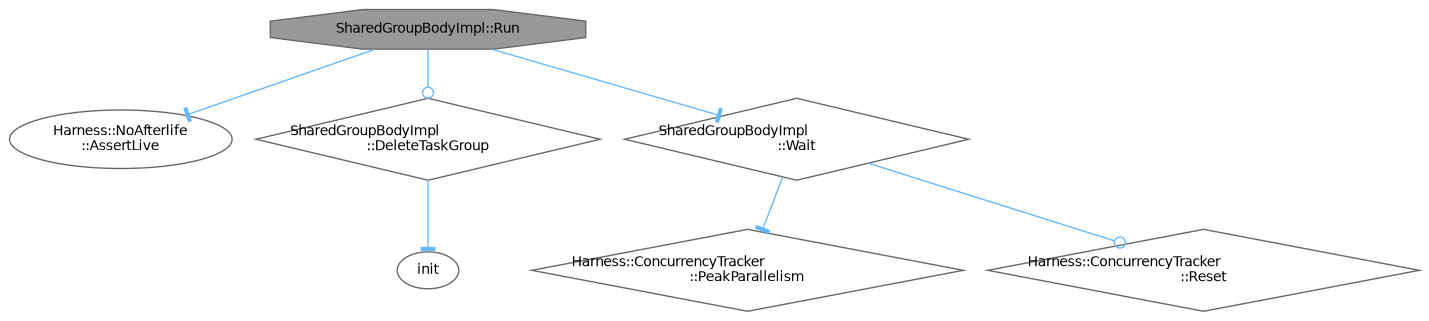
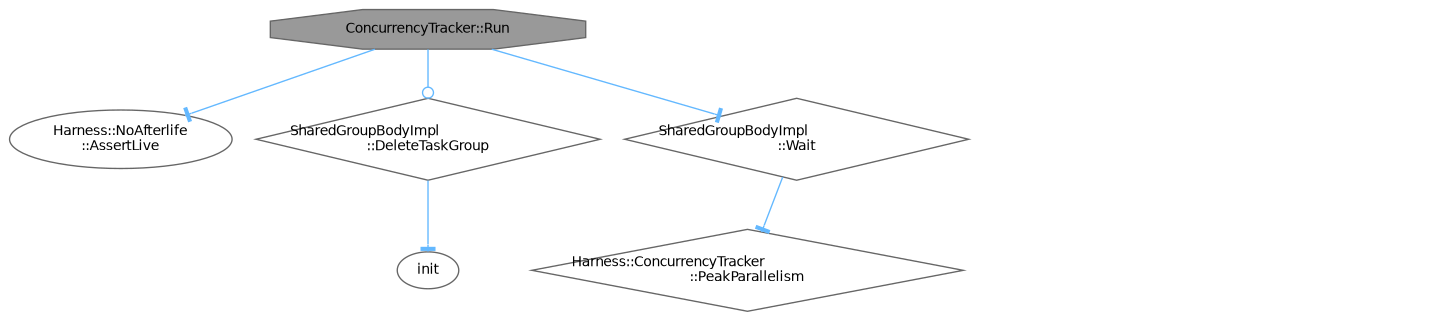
(428, 29) -> (428, 29)
(1203, 270) -> none
